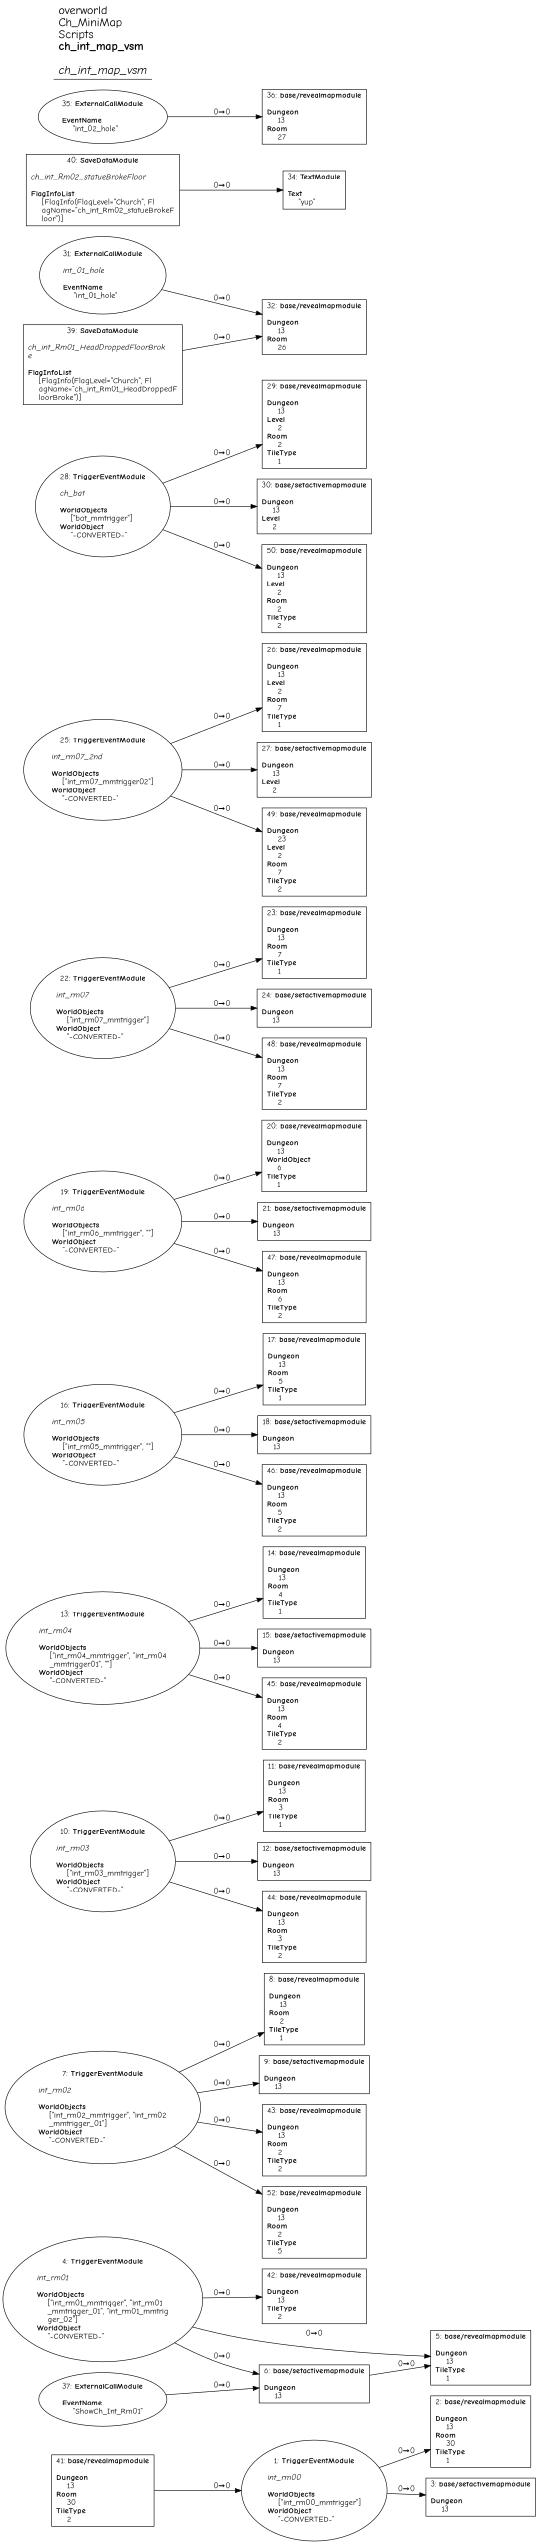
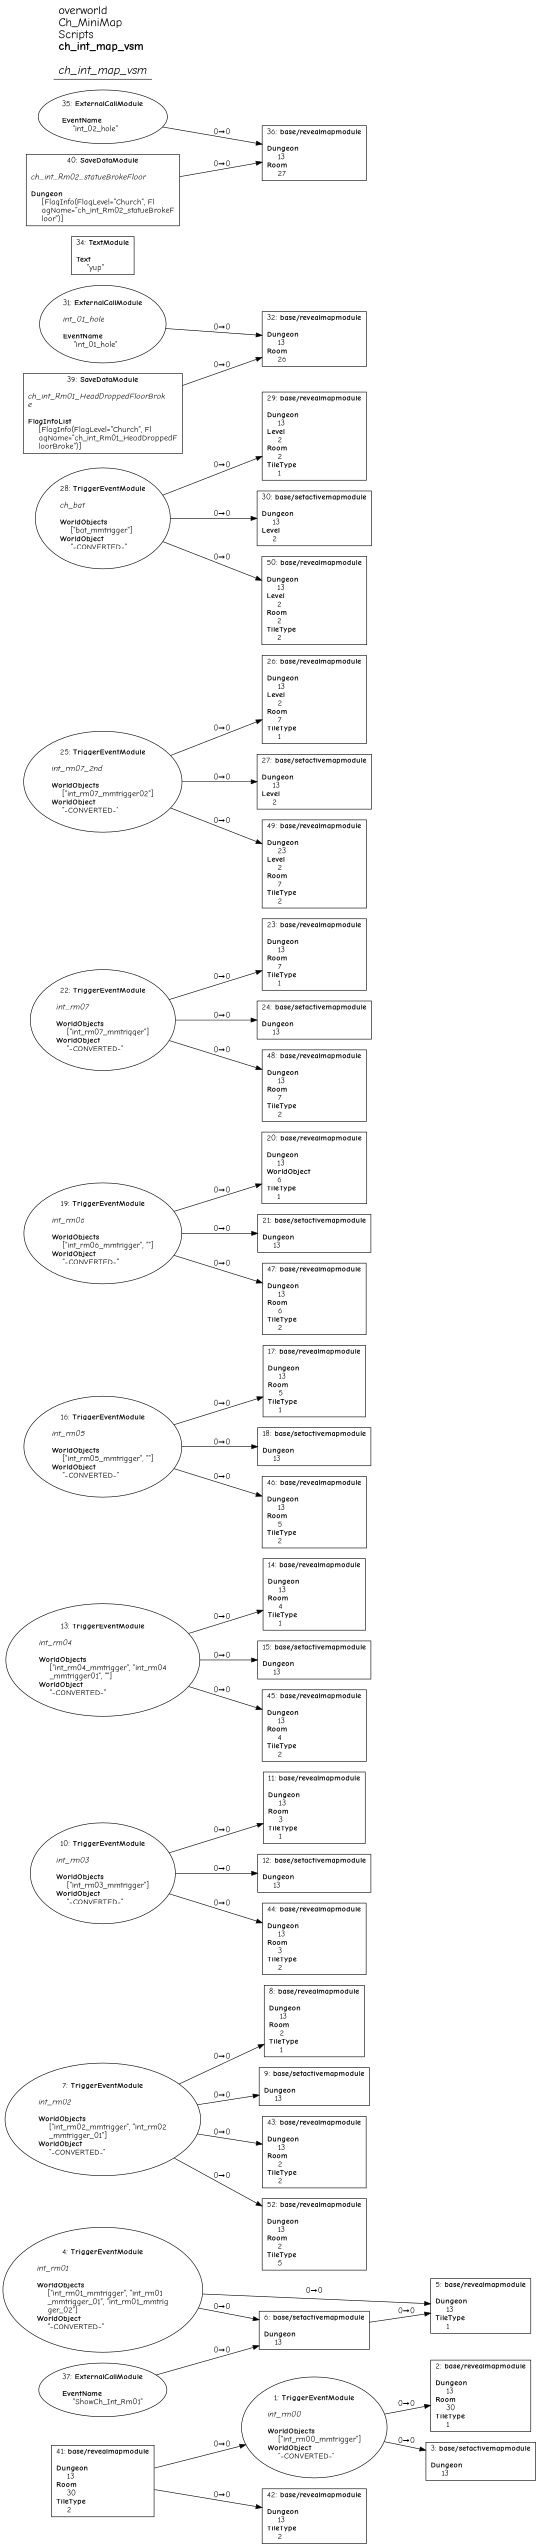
(228, 190) -> (218, 170)
(53, 194) -> (47, 194)
(229, 2298) -> (205, 2498)
